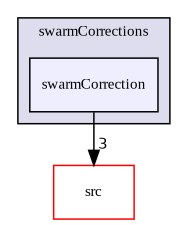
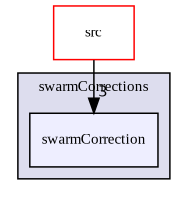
(94, 133) -> (94, 82)
